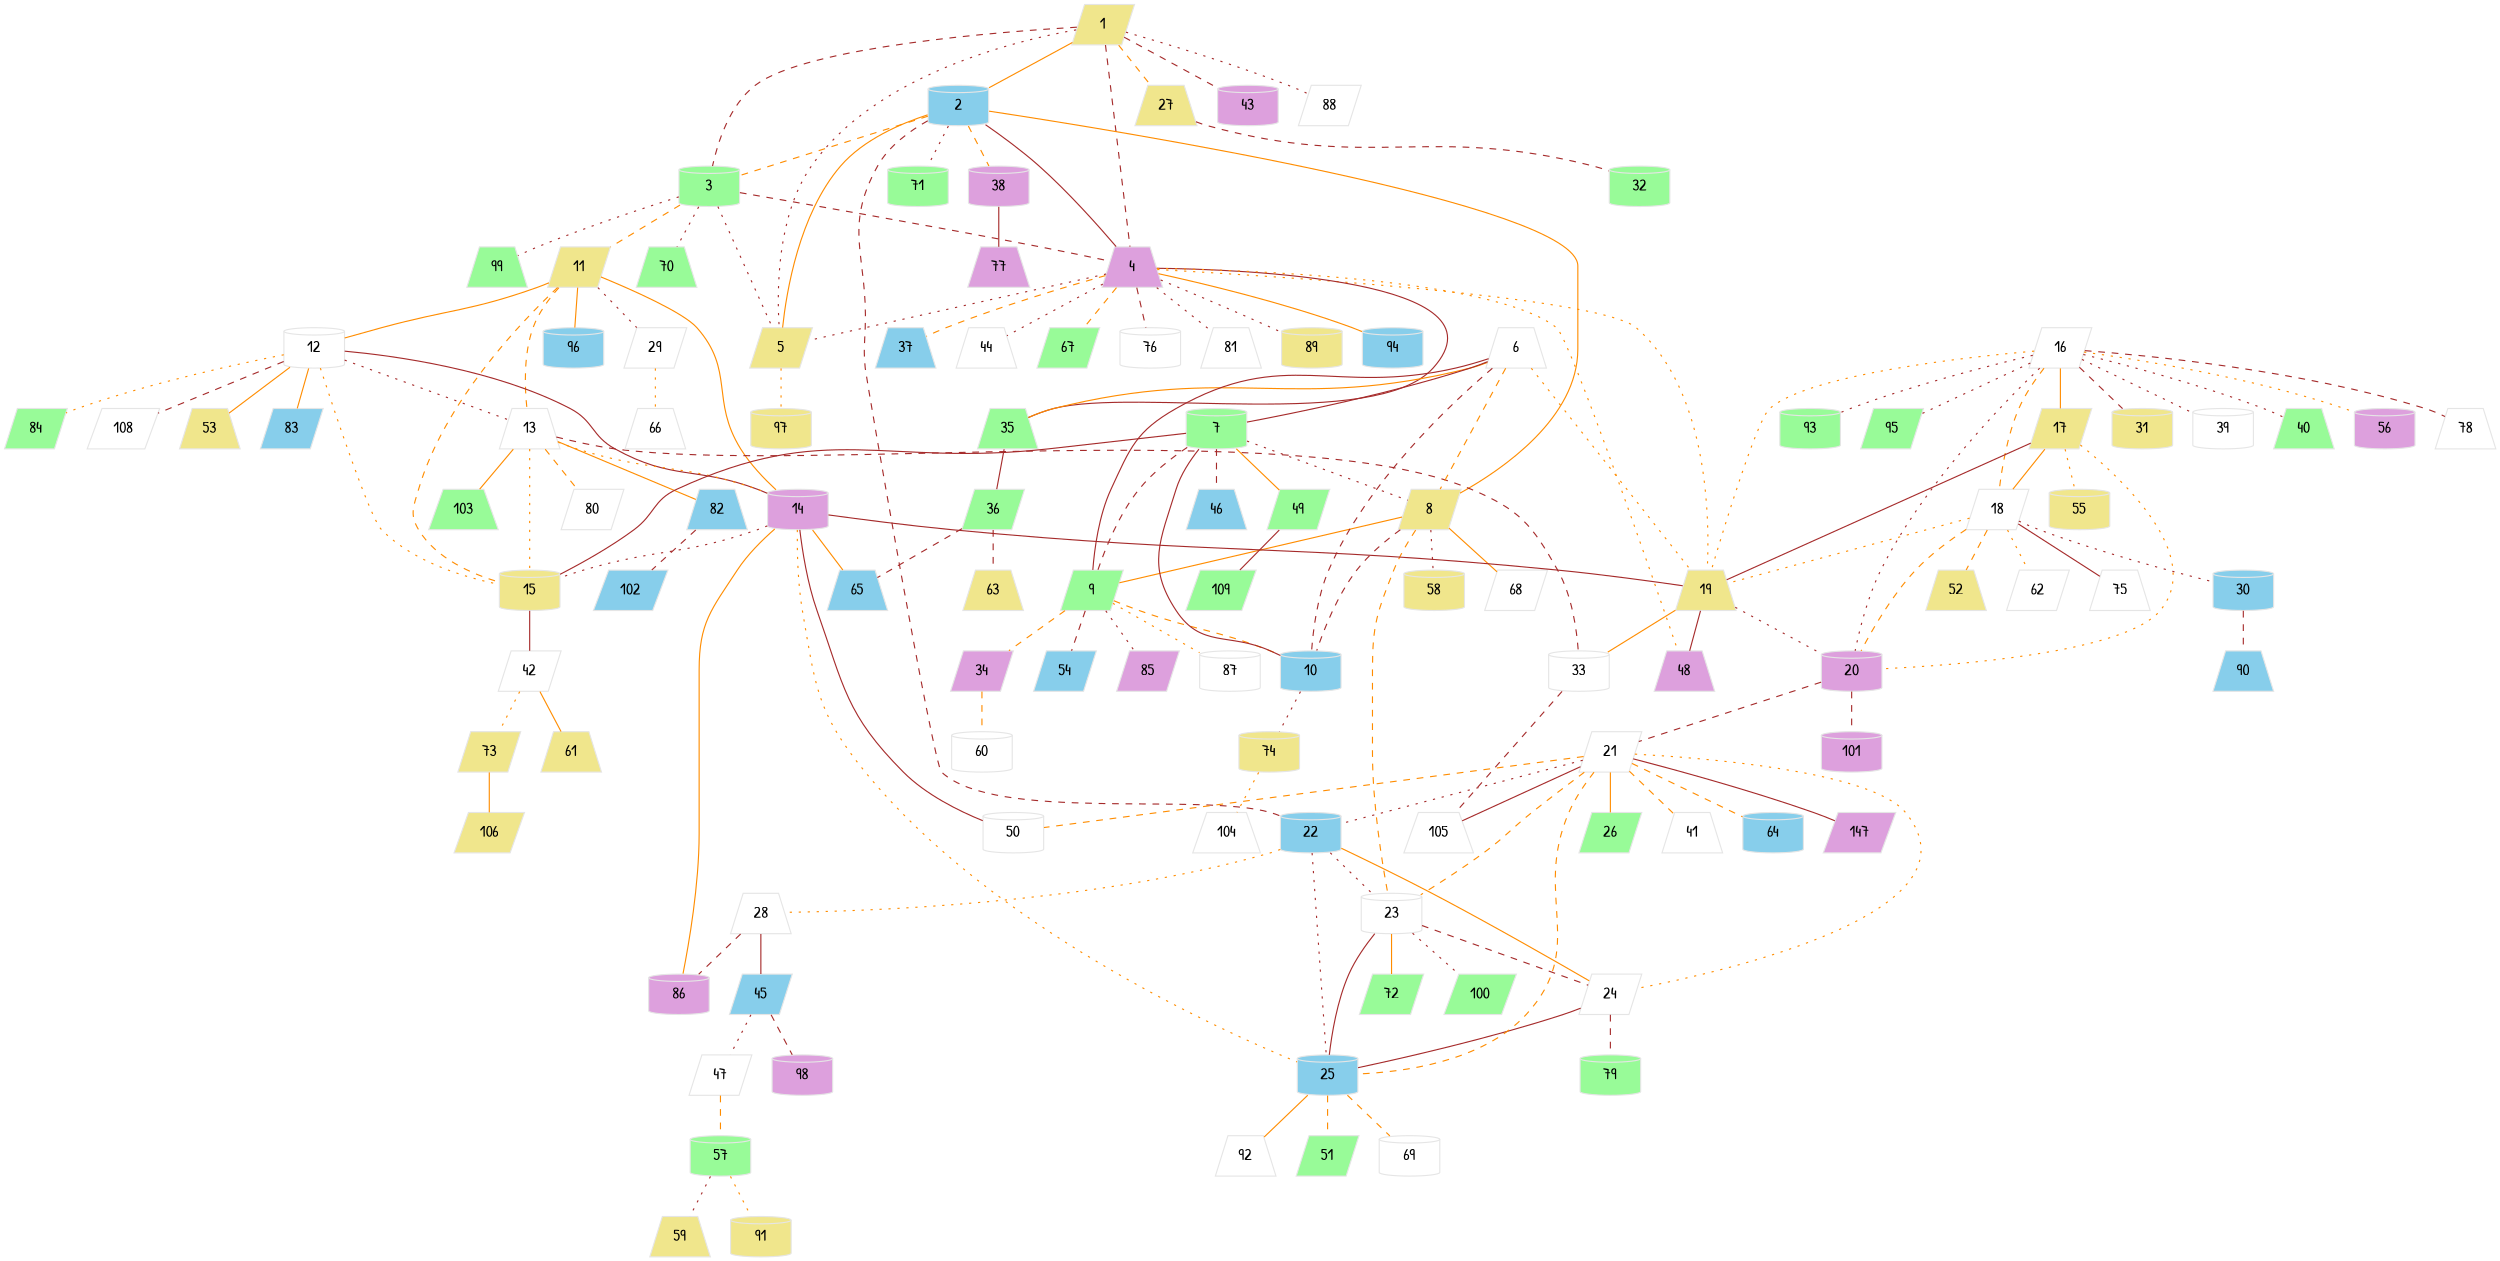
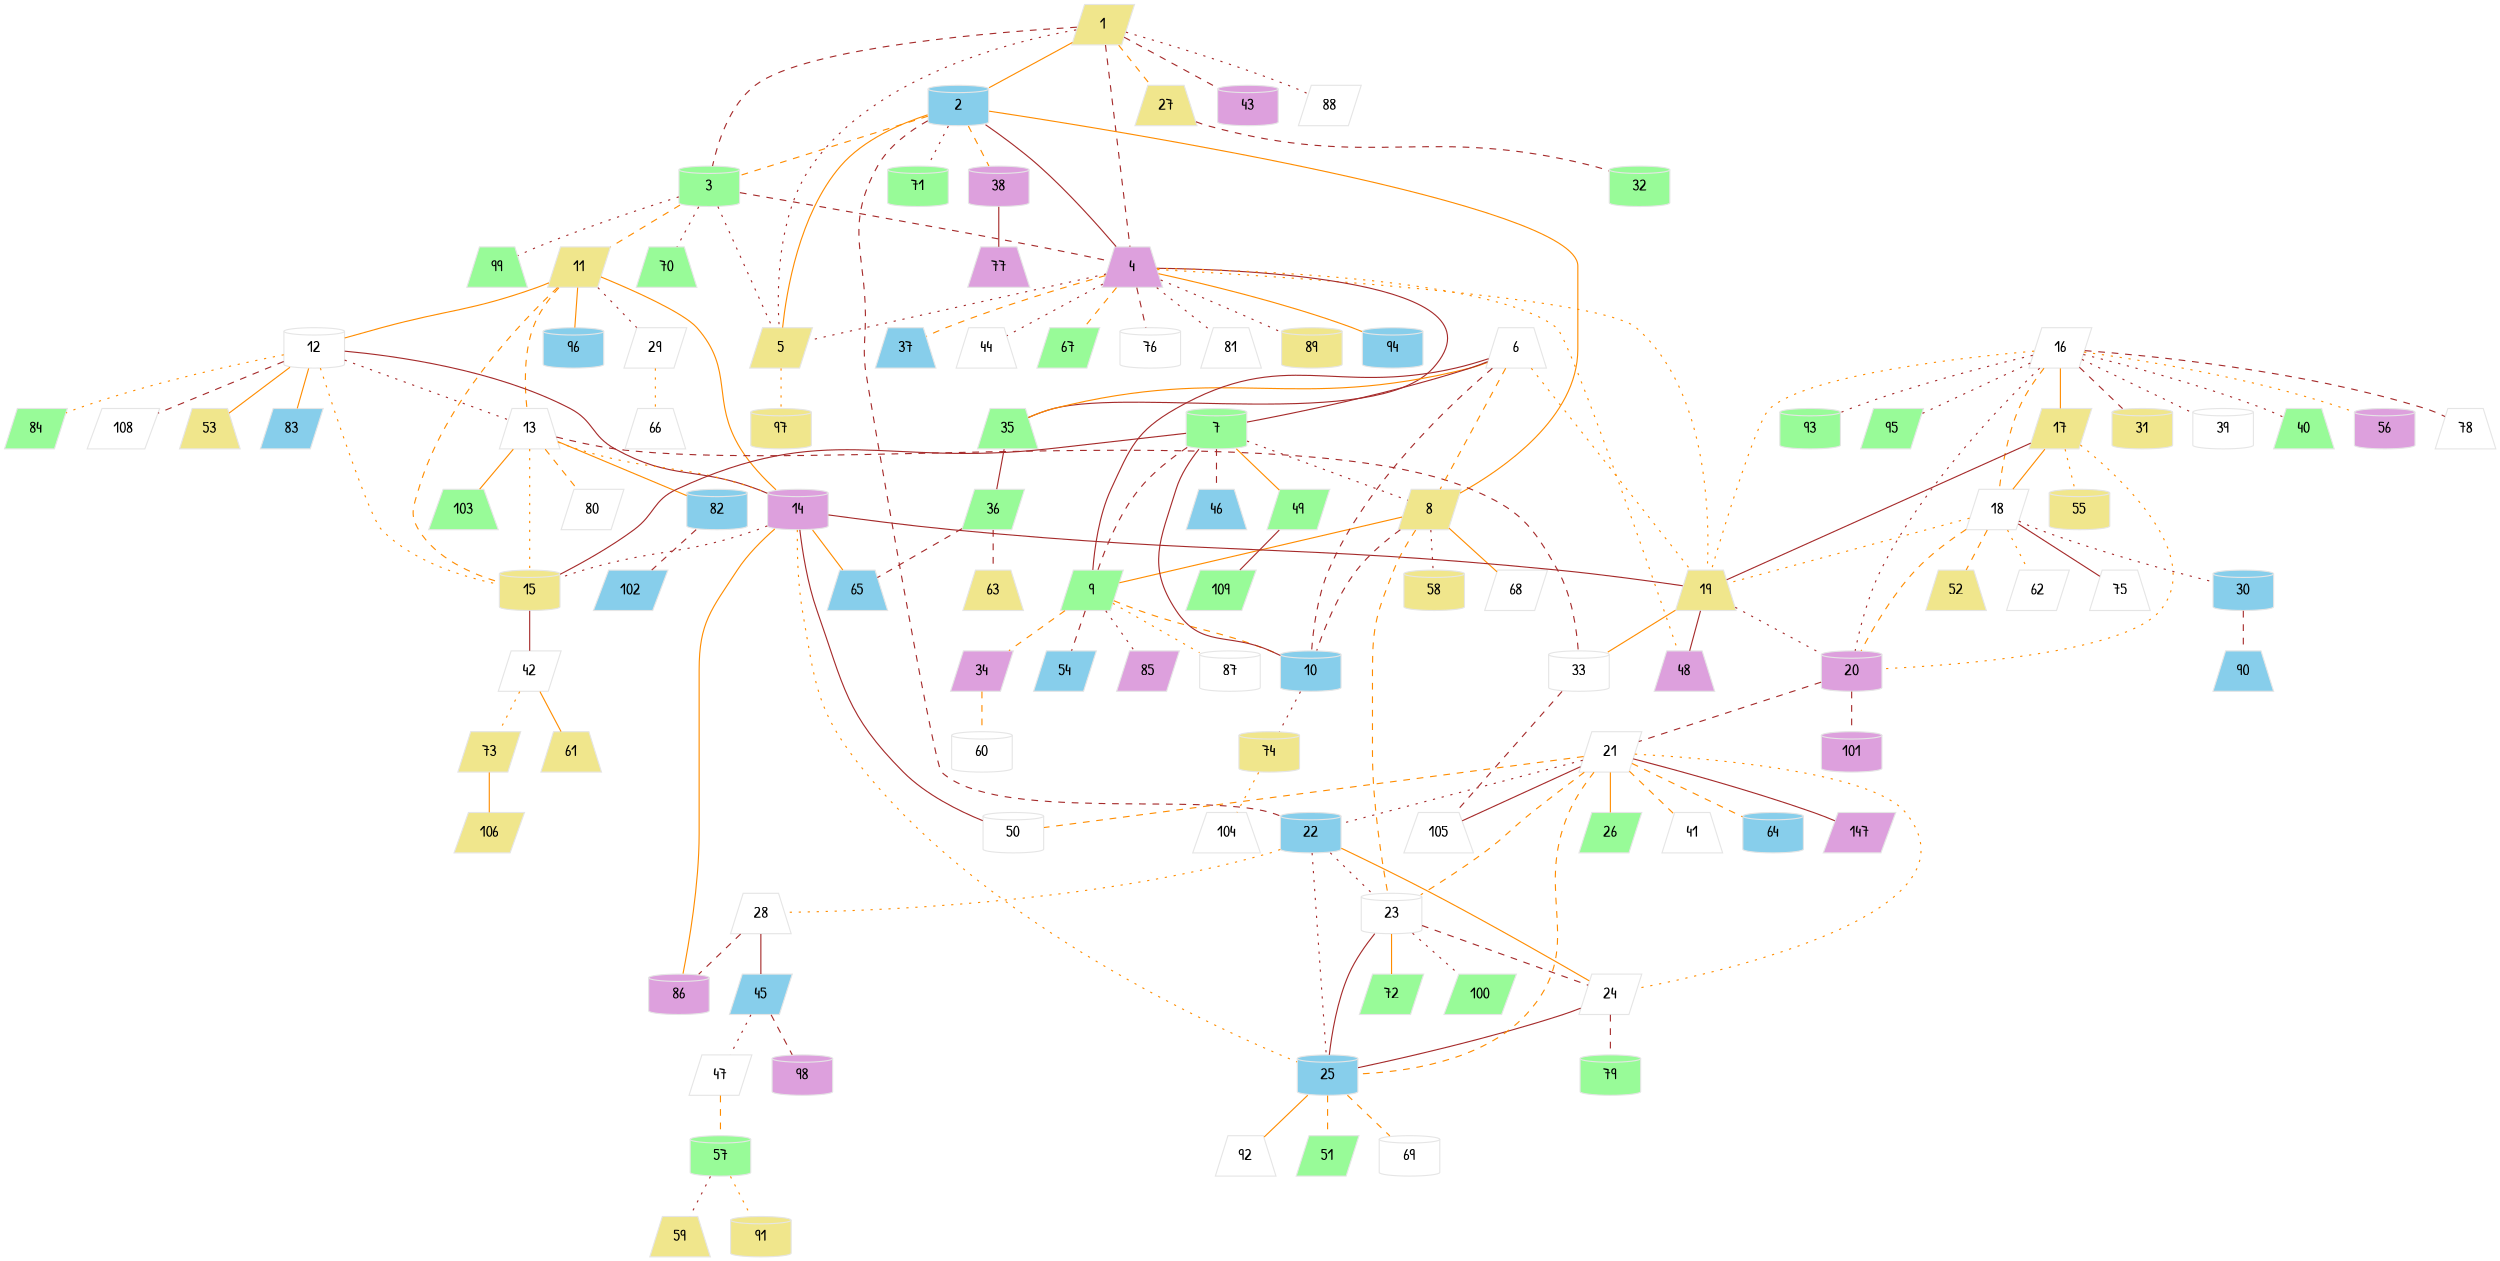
(717, 509) -> (717, 509)
